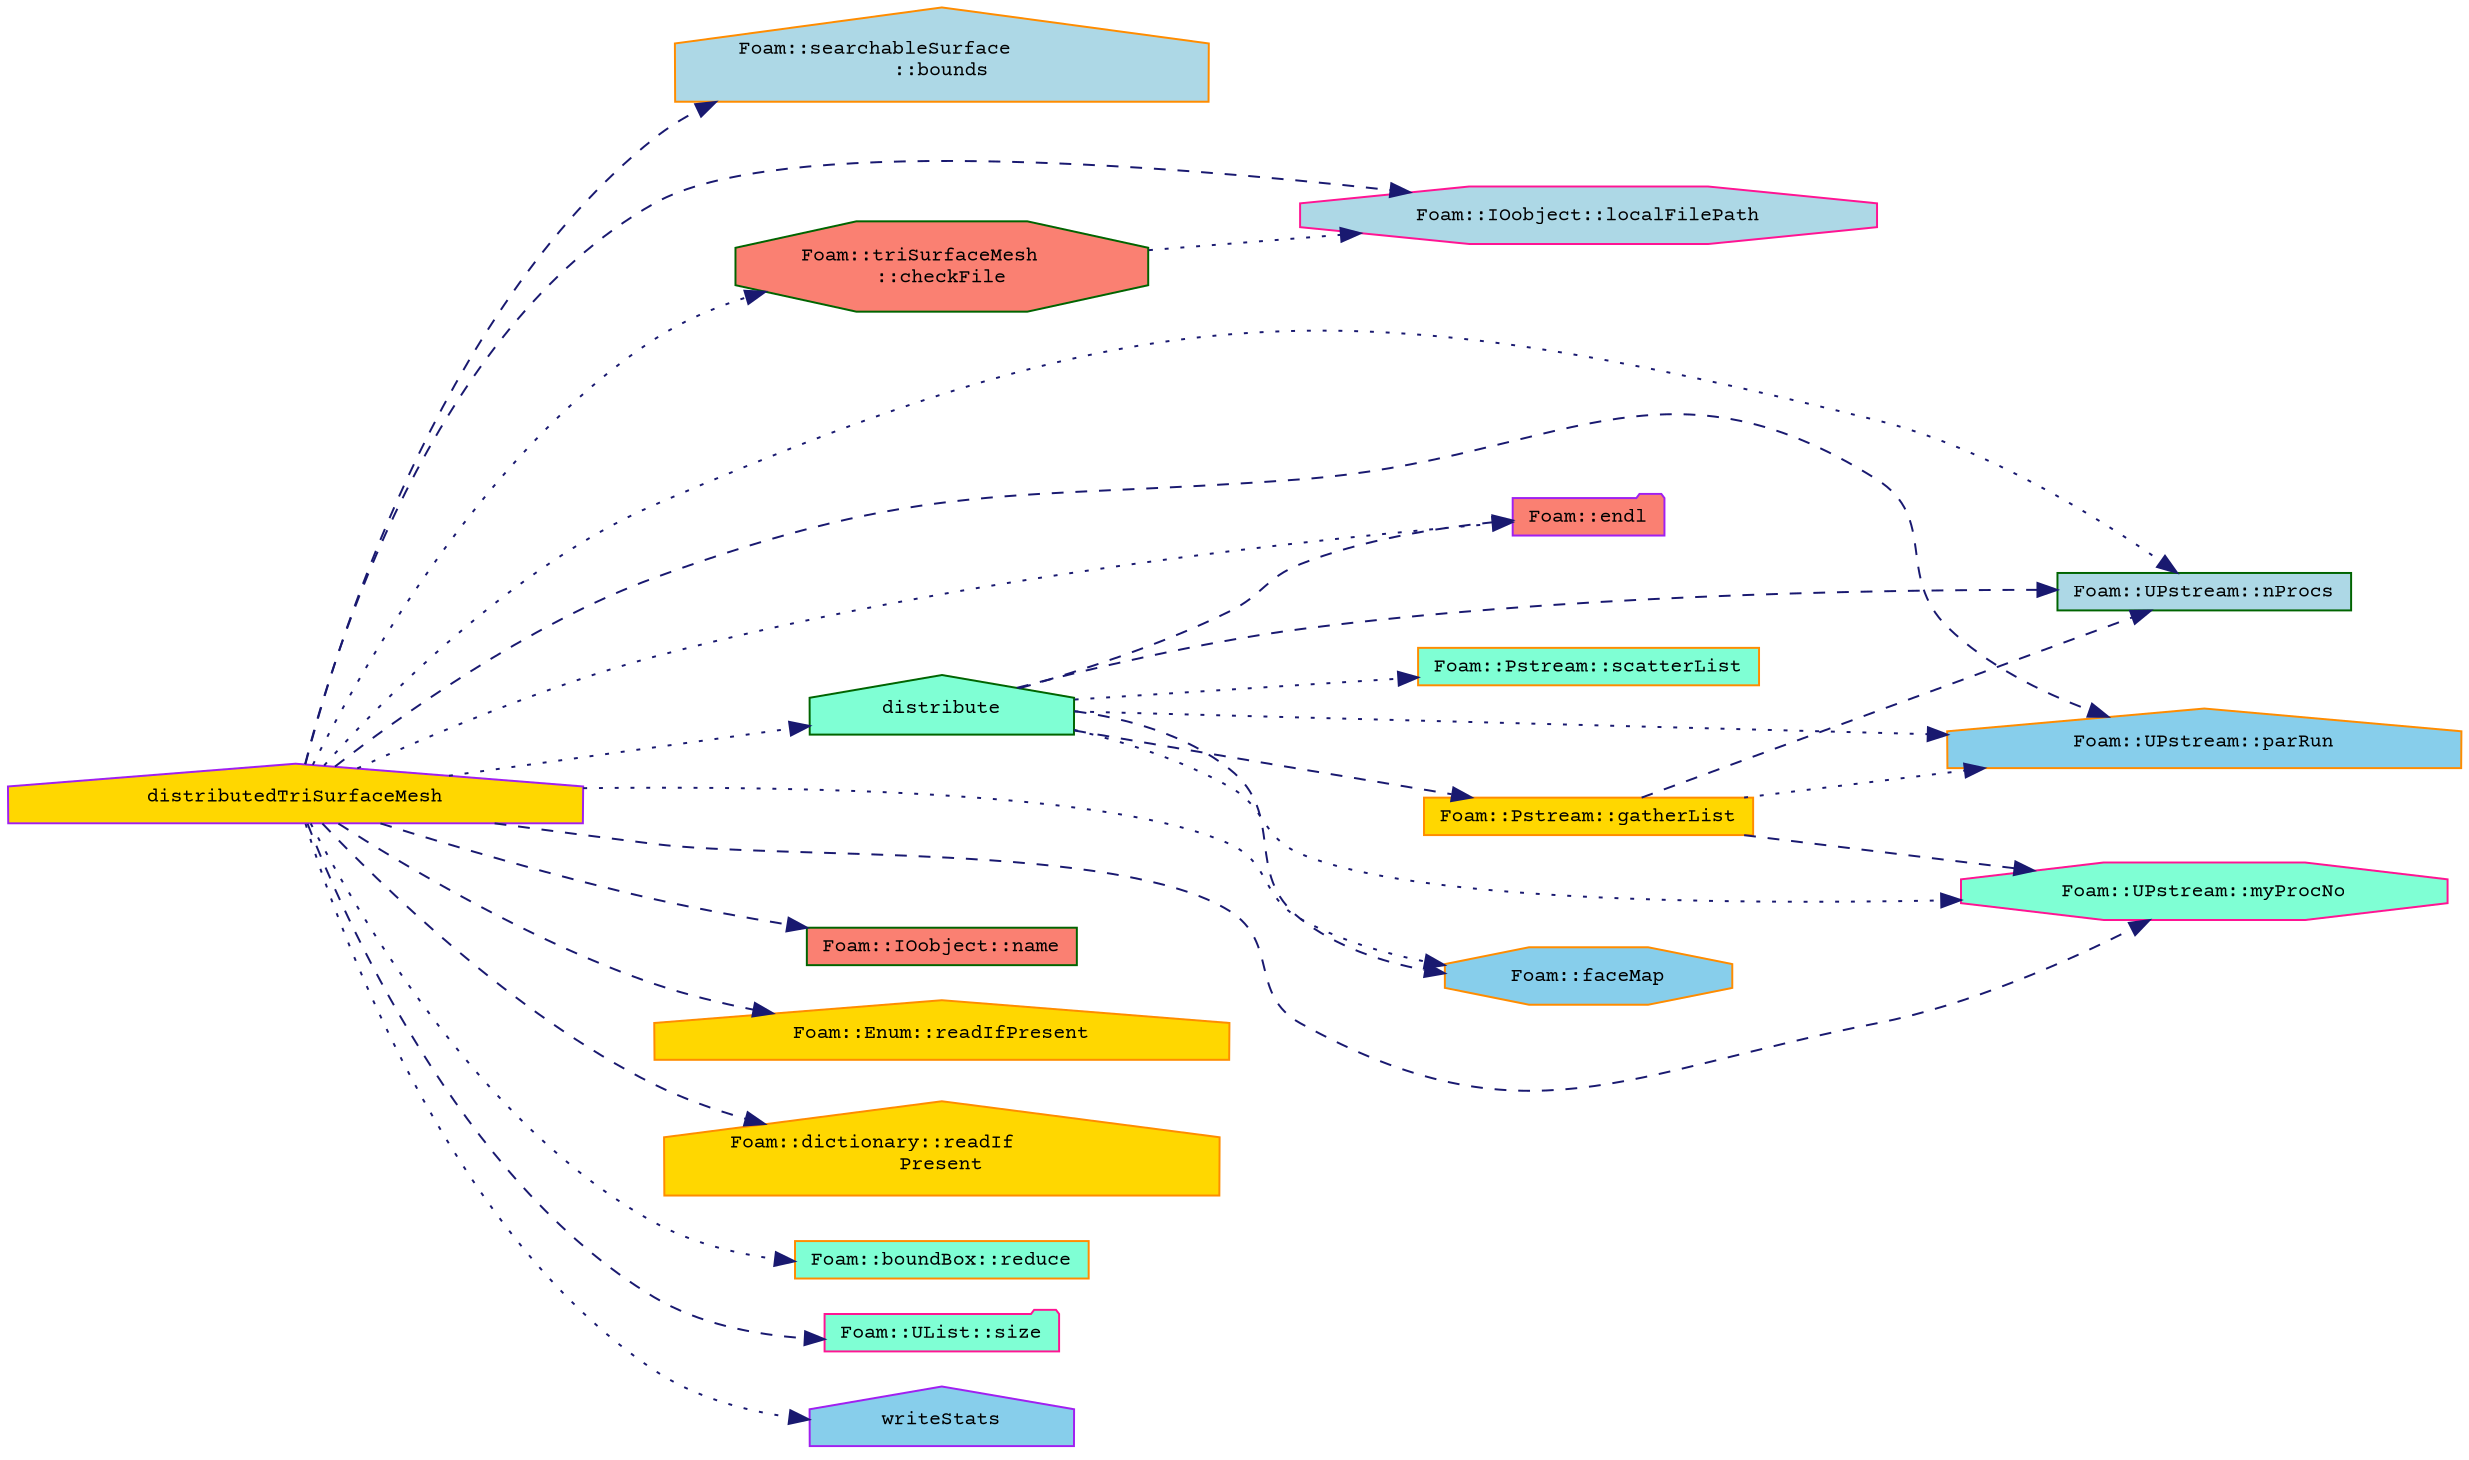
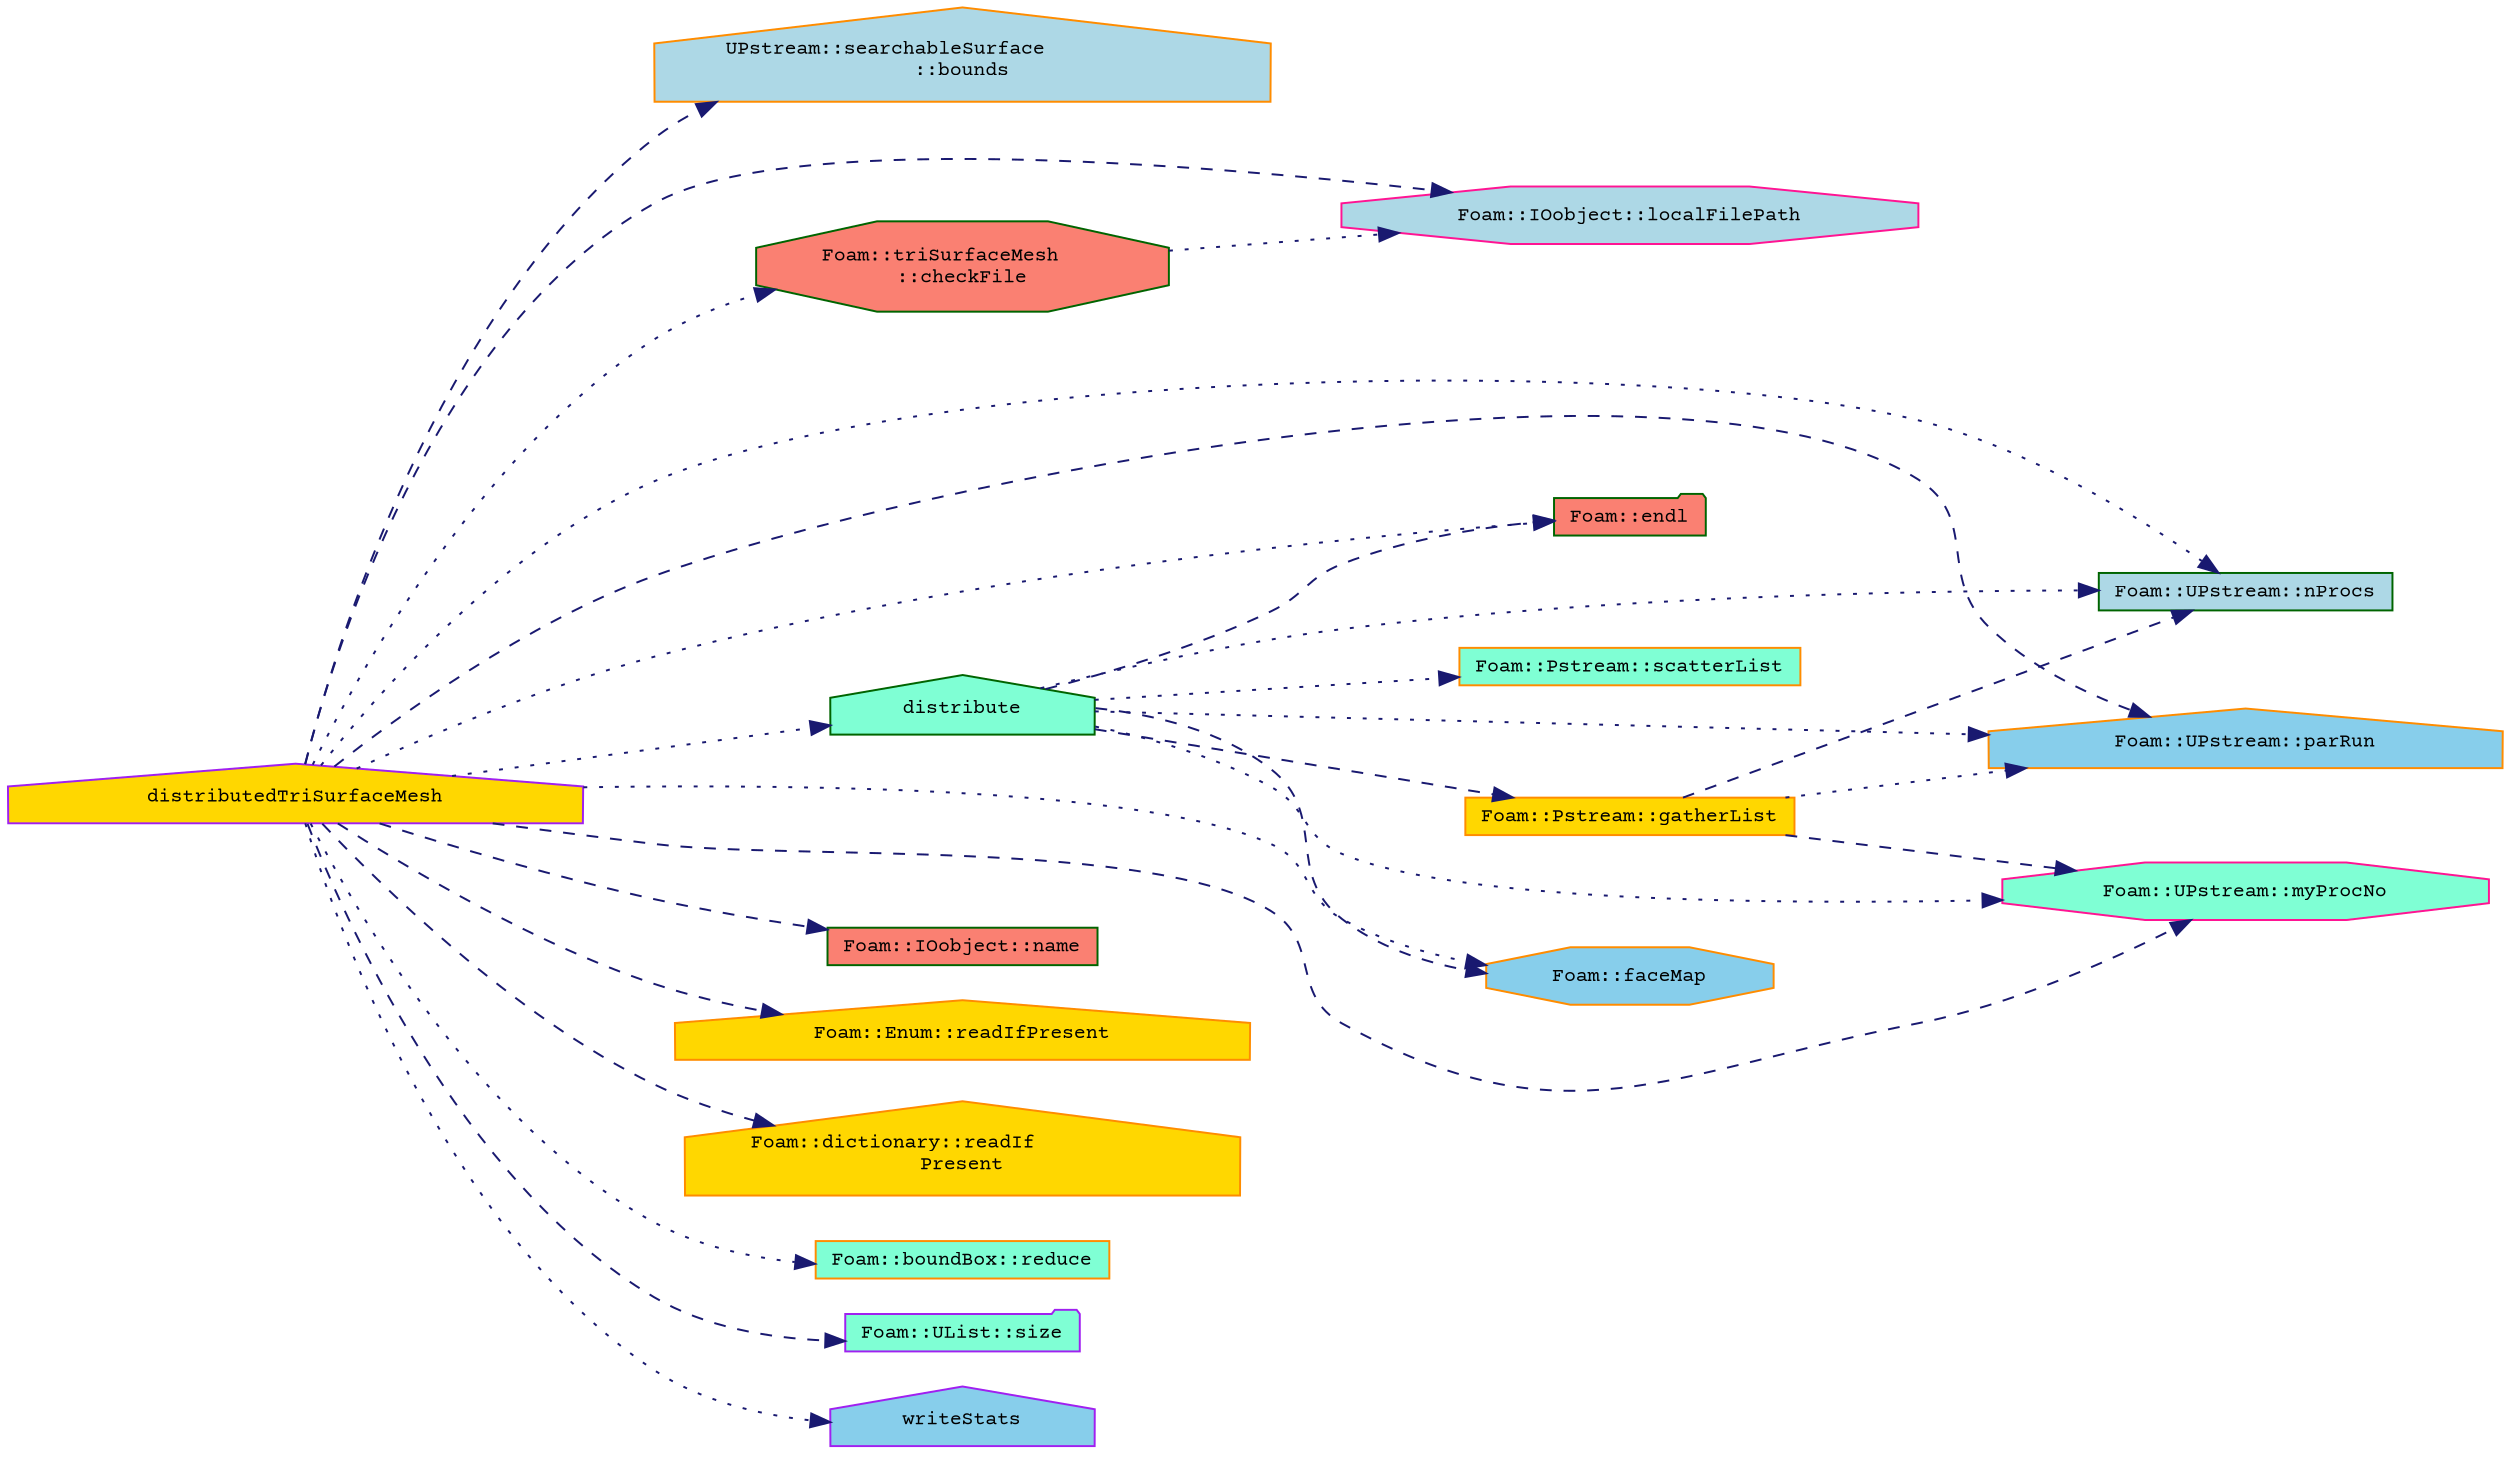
(942, 60) -> (963, 60)
(1589, 517) -> (1630, 517)
(1524, 607) -> (1556, 609)
(942, 1333) -> (963, 1333)
